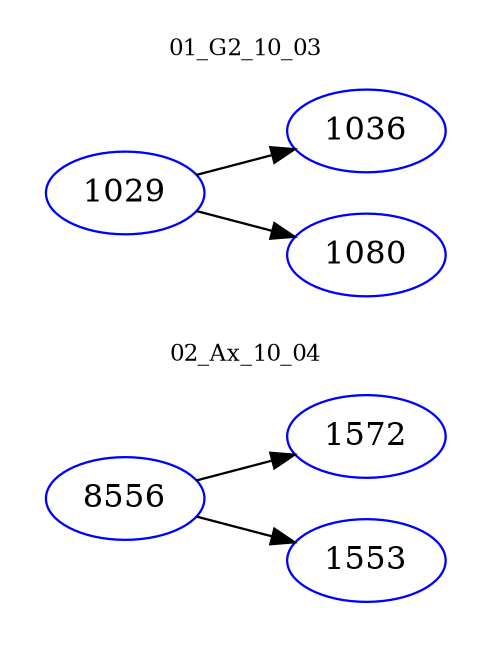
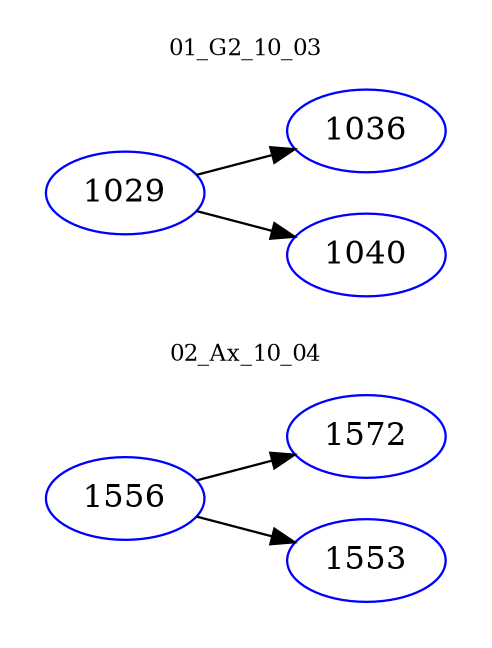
(366, 255) -> (366, 255)
(125, 498) -> (125, 498)
